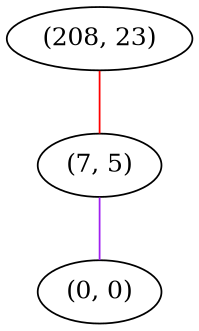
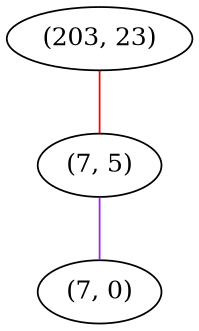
(100, 39) -> (100, 39)
(100, 292) -> (100, 292)
